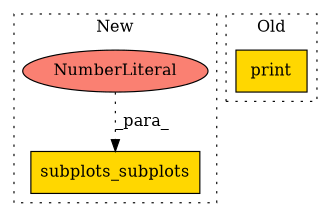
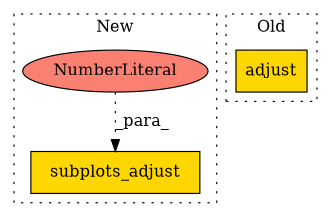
(272, 71) -> (272, 71)
(115, 172) -> (115, 172)
